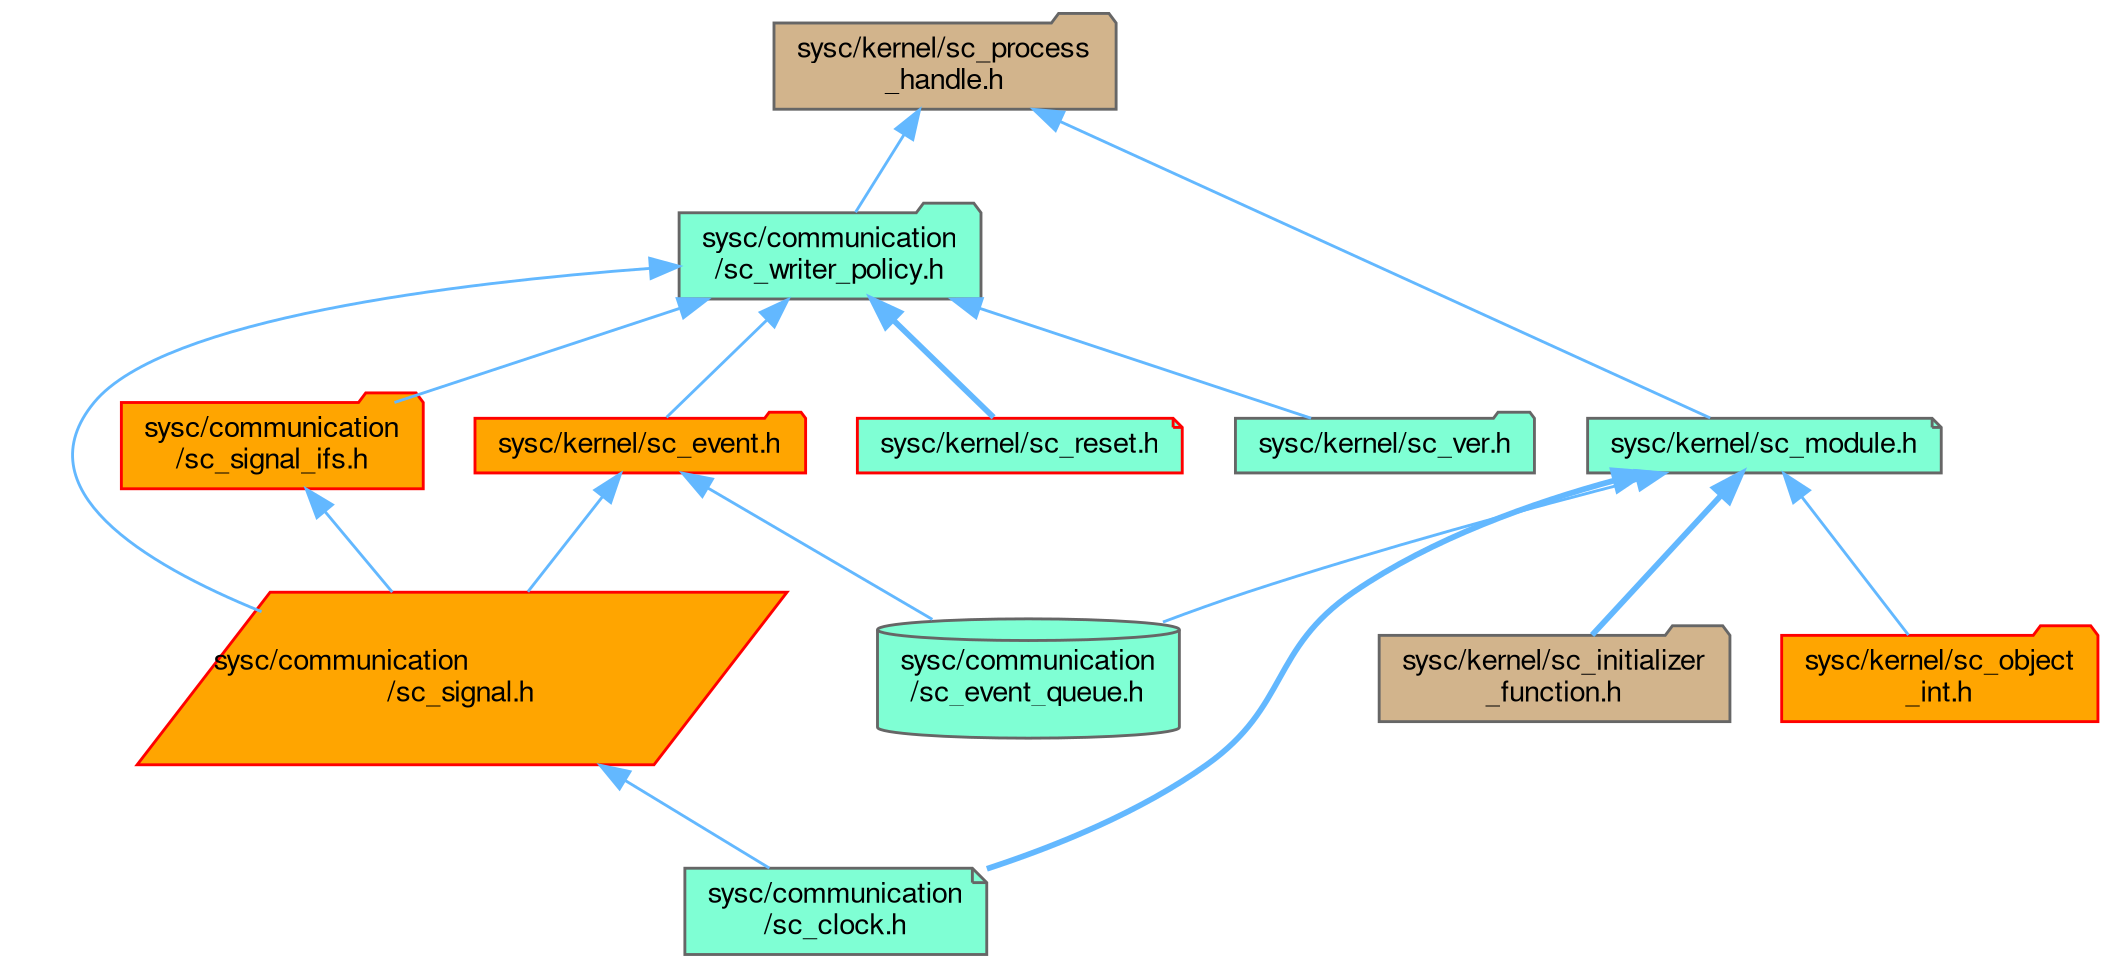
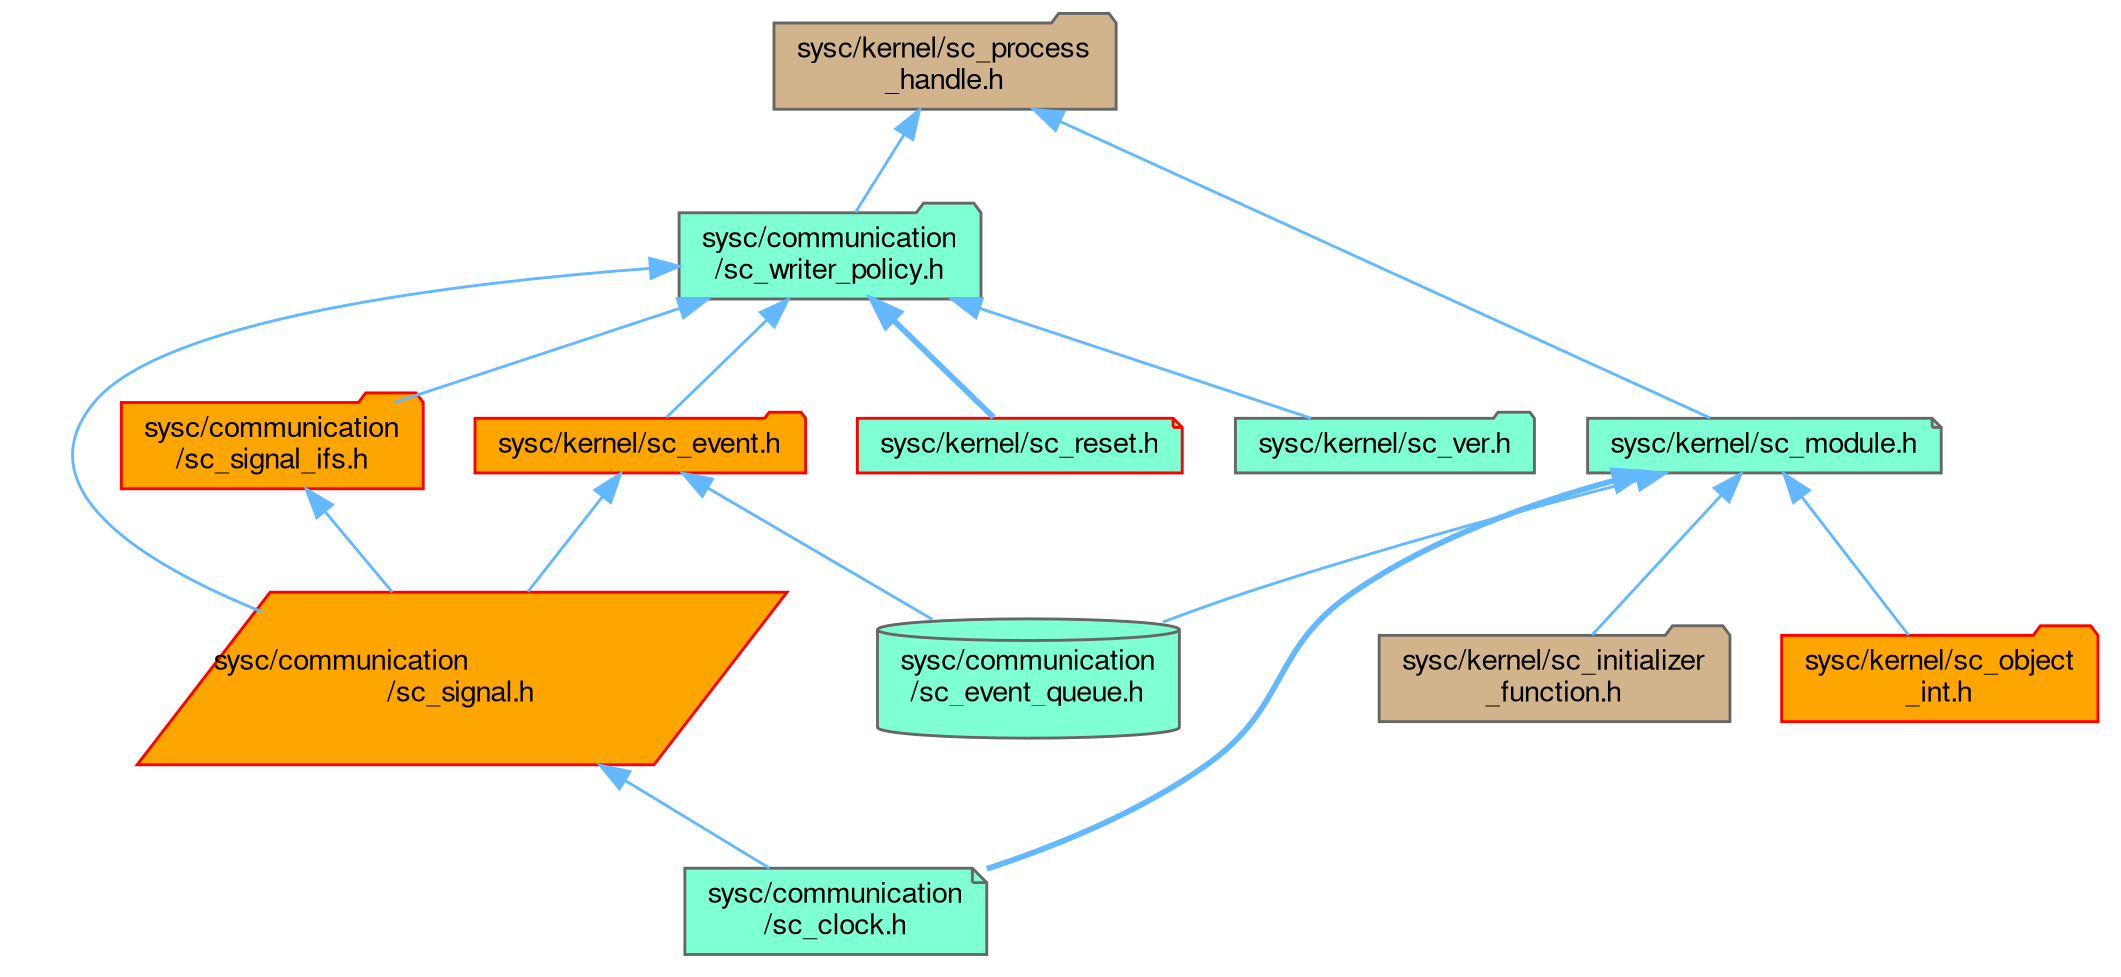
(1657, 565) -> (1657, 565)
